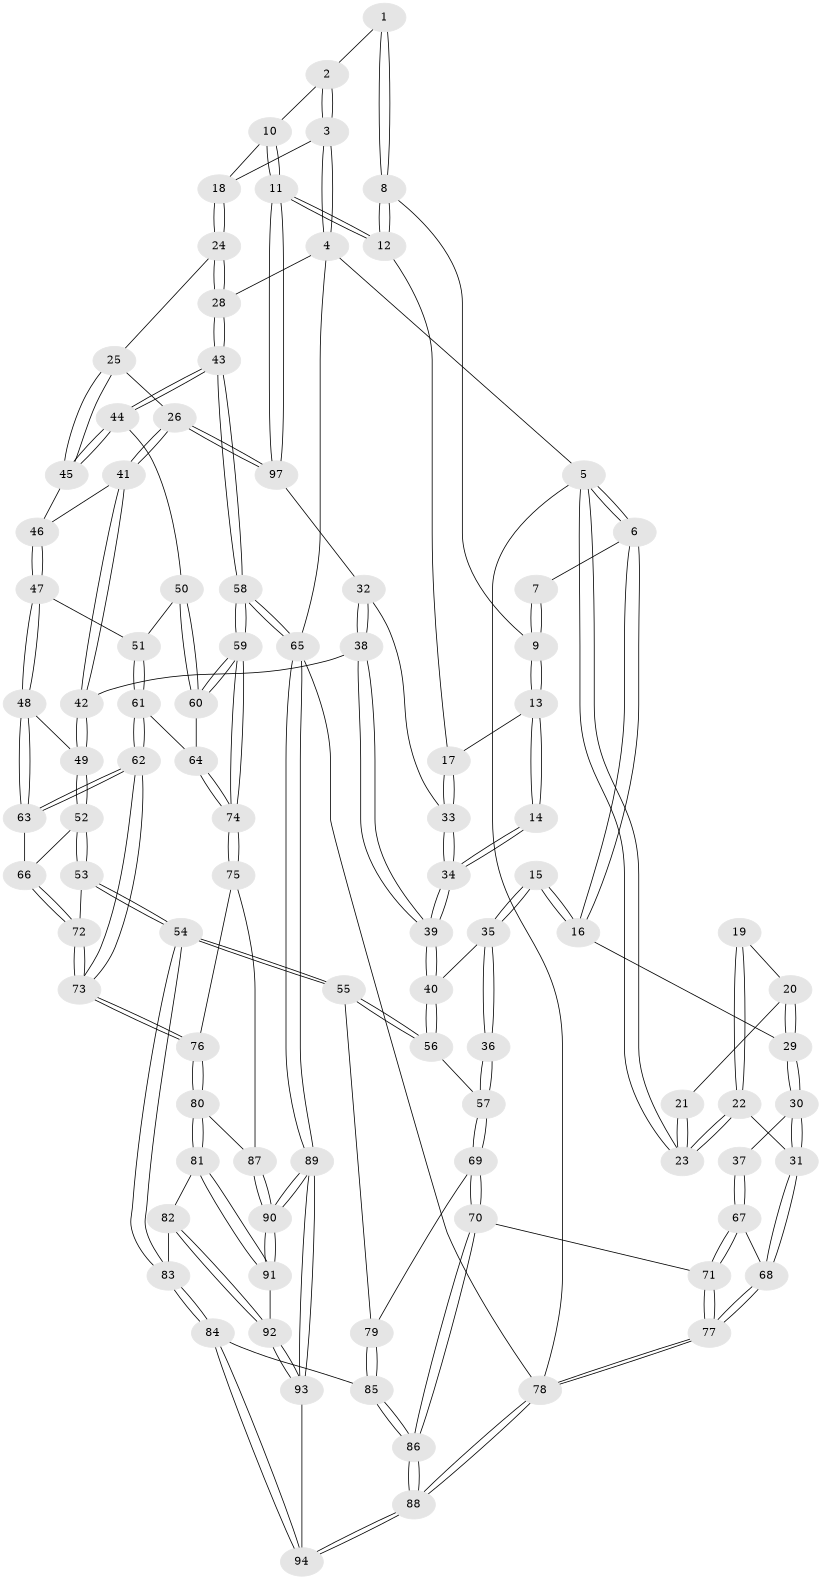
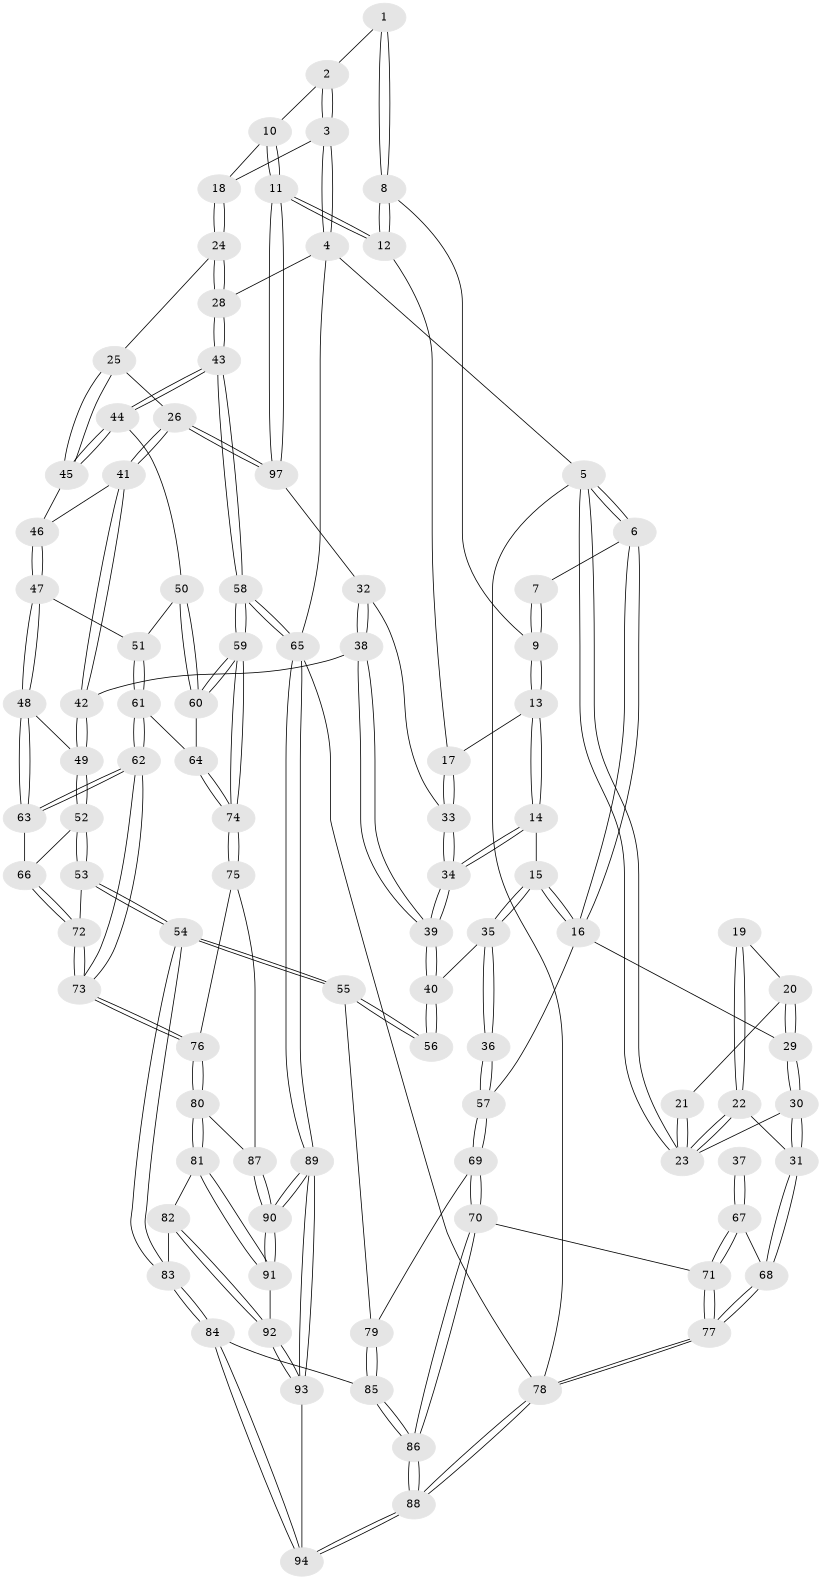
none -> (536, 847)
(458, 1076) -> (539, 1022)
(772, 1129) -> (740, 1133)
